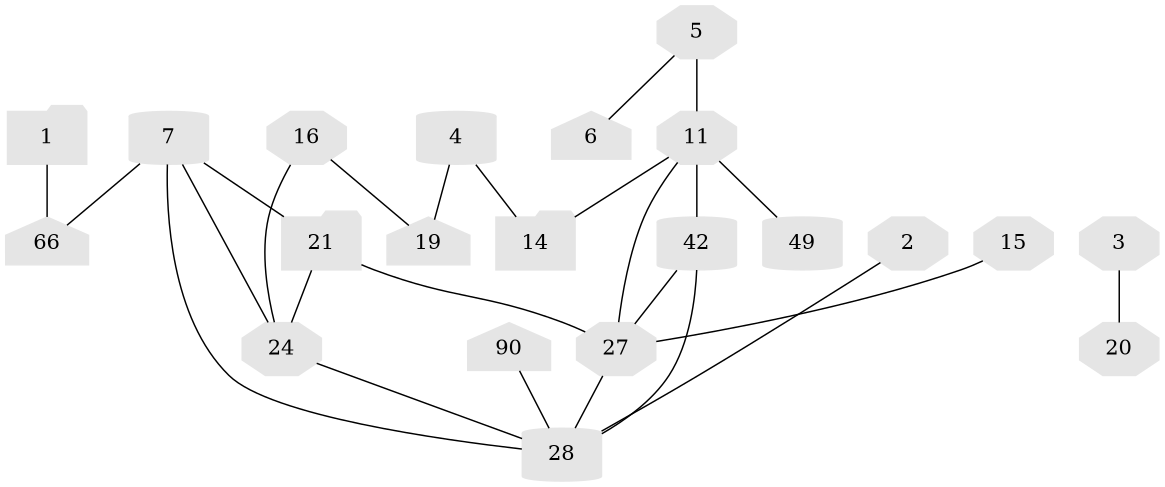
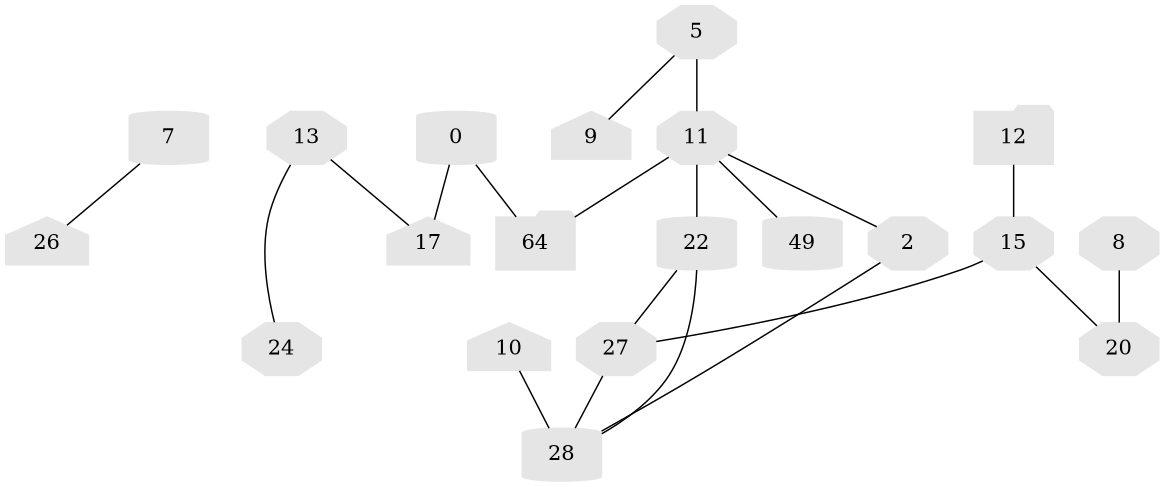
(47, 138) -> none
(307, 138) -> (307, 138)
(456, 138) -> (456, 138)
(591, 138) -> (591, 138)
none -> (1014, 138)
(636, 238) -> (802, 191)
(47, 243) -> (47, 243)
(225, 243) -> none
(321, 243) -> none
(428, 243) -> (428, 243)
(536, 243) -> (536, 243)
(697, 243) -> (697, 243)
(1119, 243) -> (1119, 243)
none -> (1066, 296)
(509, 349) -> (509, 349)
(263, 395) -> none
(419, 401) -> none
